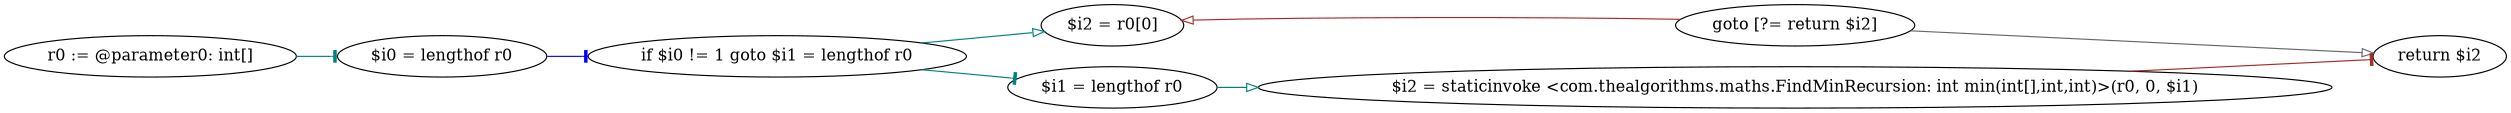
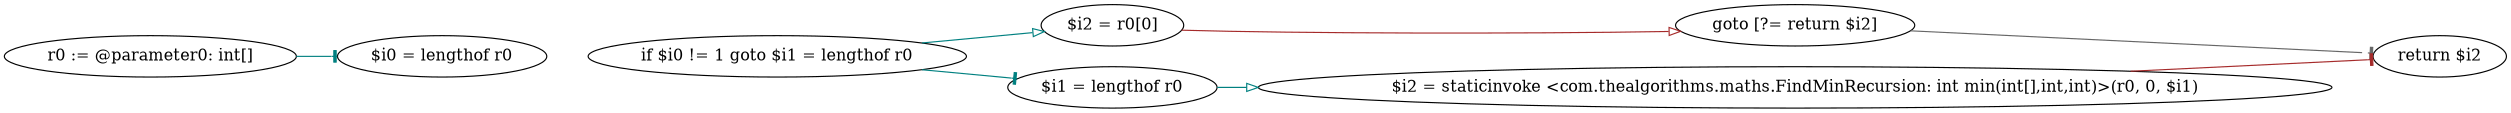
(1437, 18) -> (1425, 33)
(2136, 42) -> (2136, 42)
(565, 56) -> none
